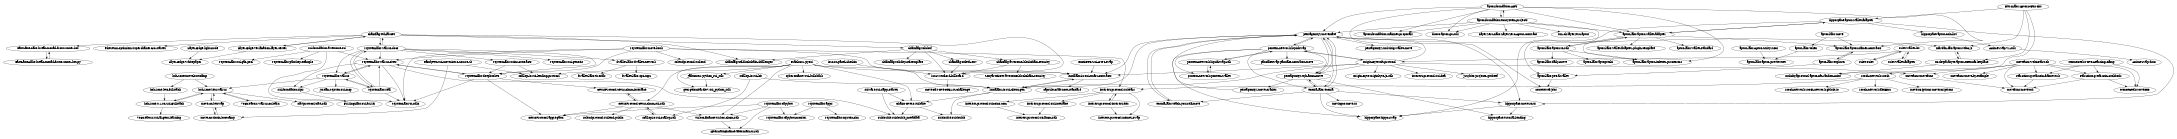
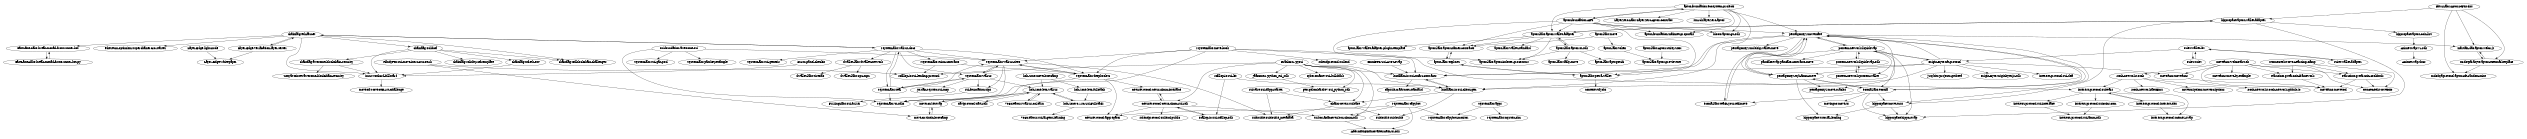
(1380, 43) -> (1688, 43)
(1194, 48) -> (1891, 51)
none -> (1519, 71)
